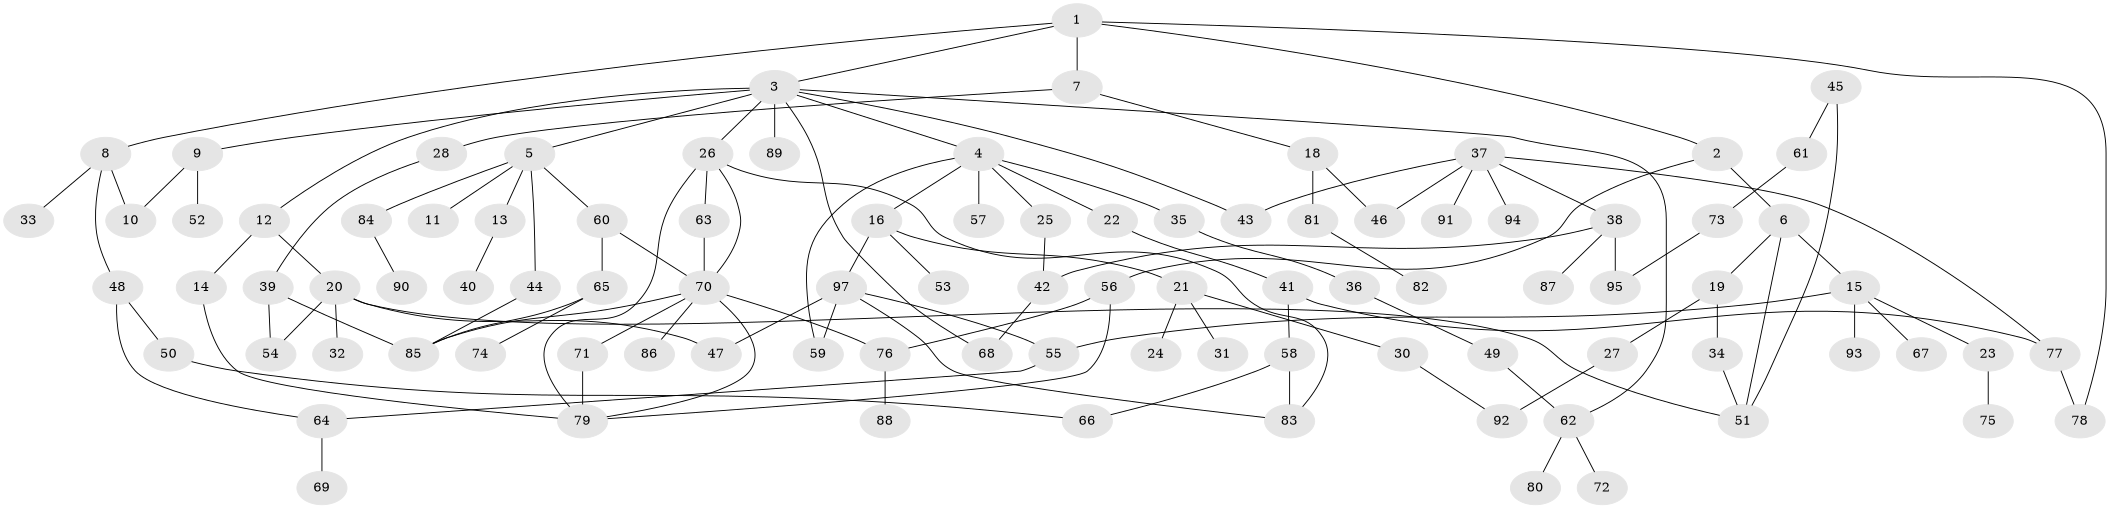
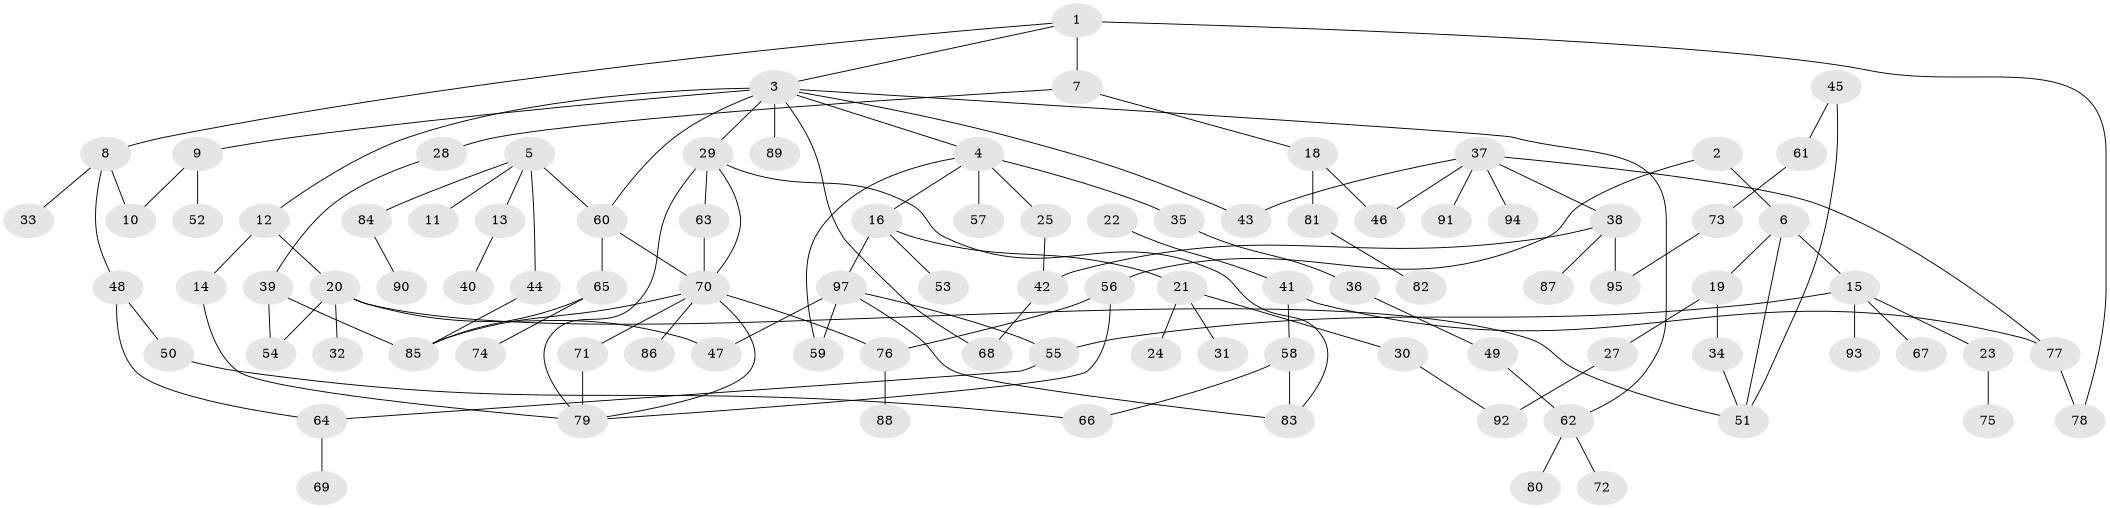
(1402, 72) -> none
(627, 127) -> (673, 138)
(708, 154) -> (708, 154)
(1046, 187) -> none
